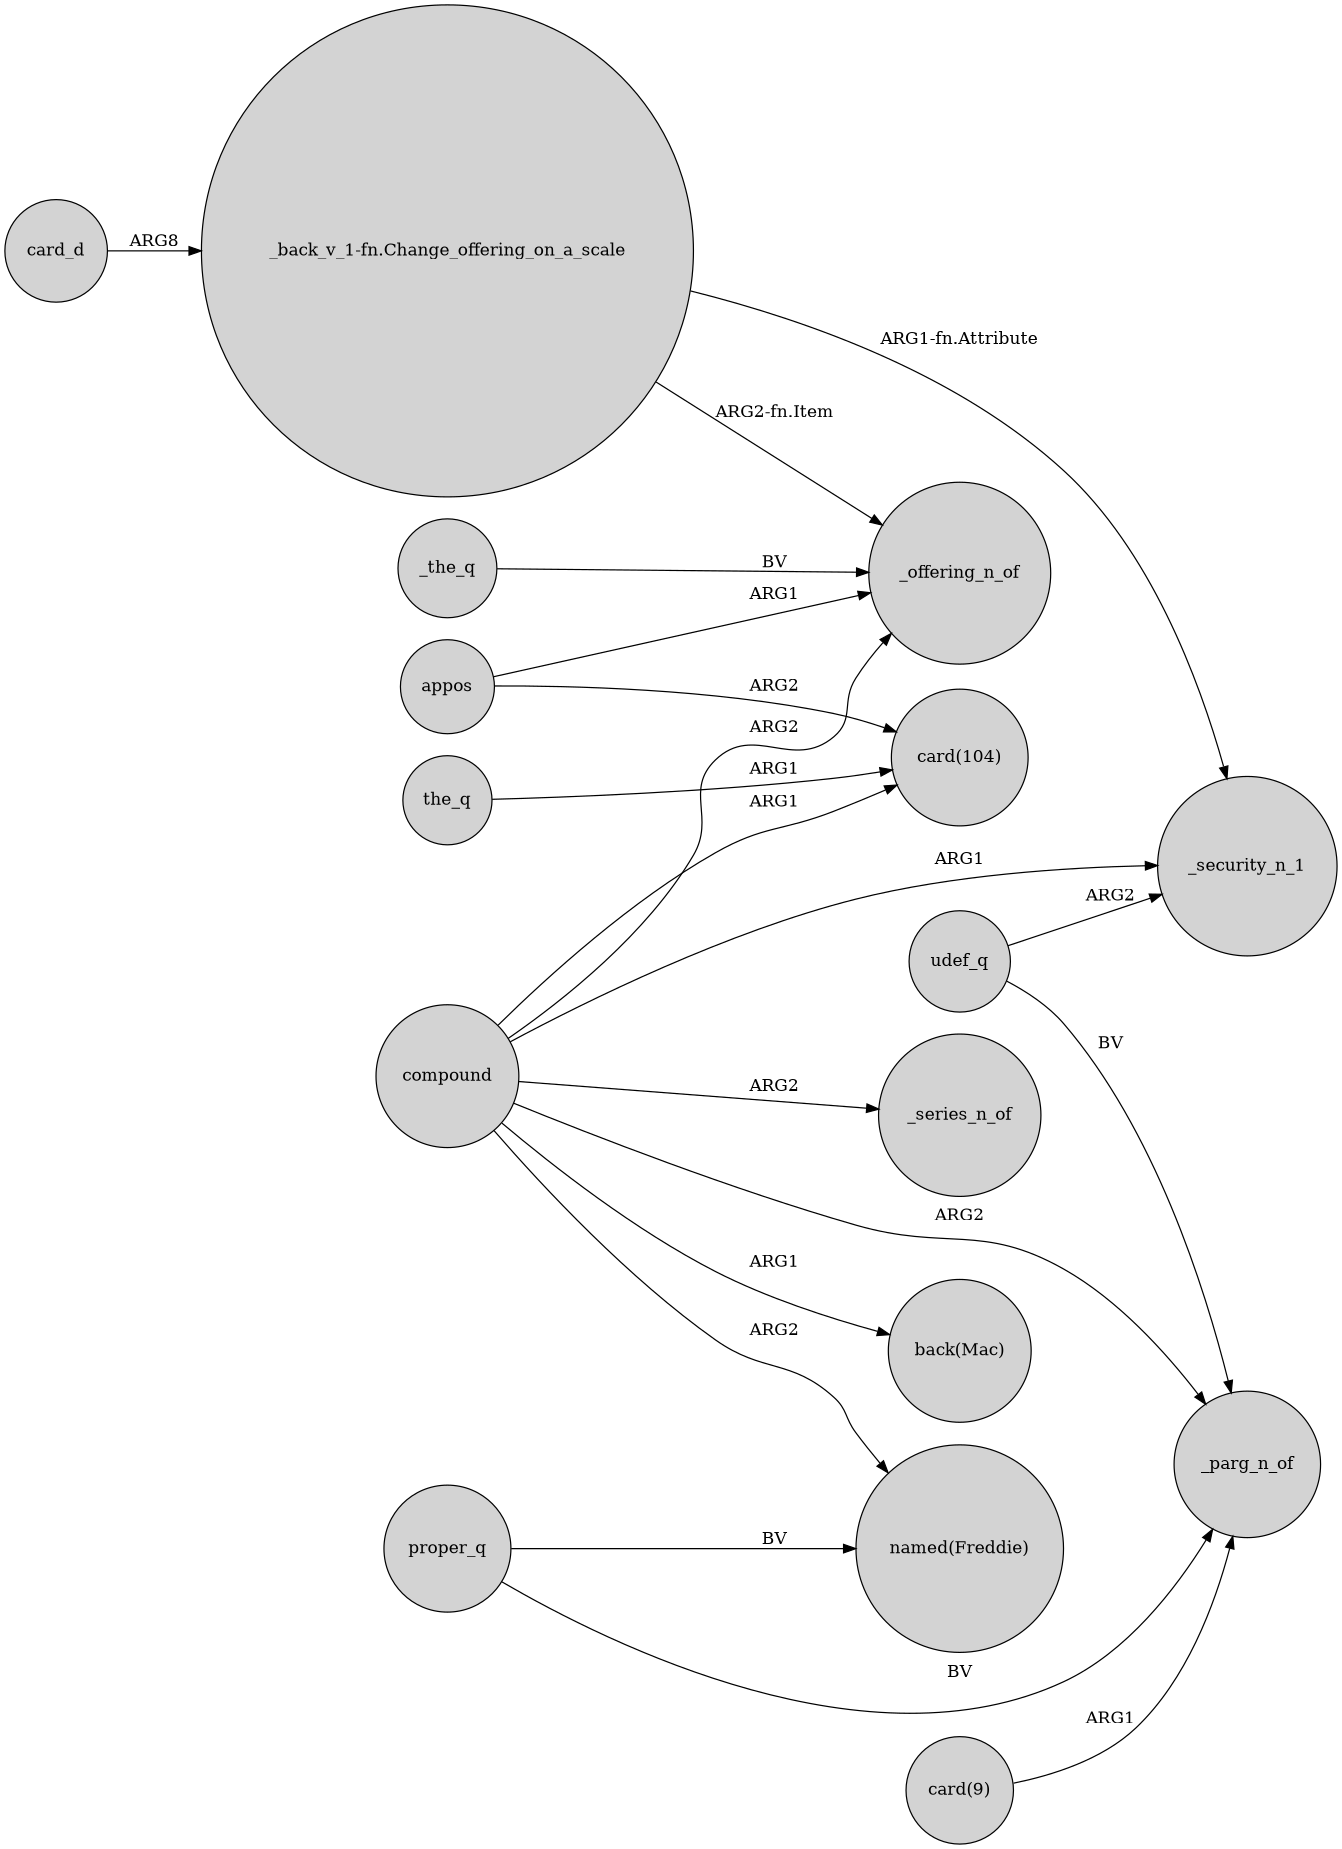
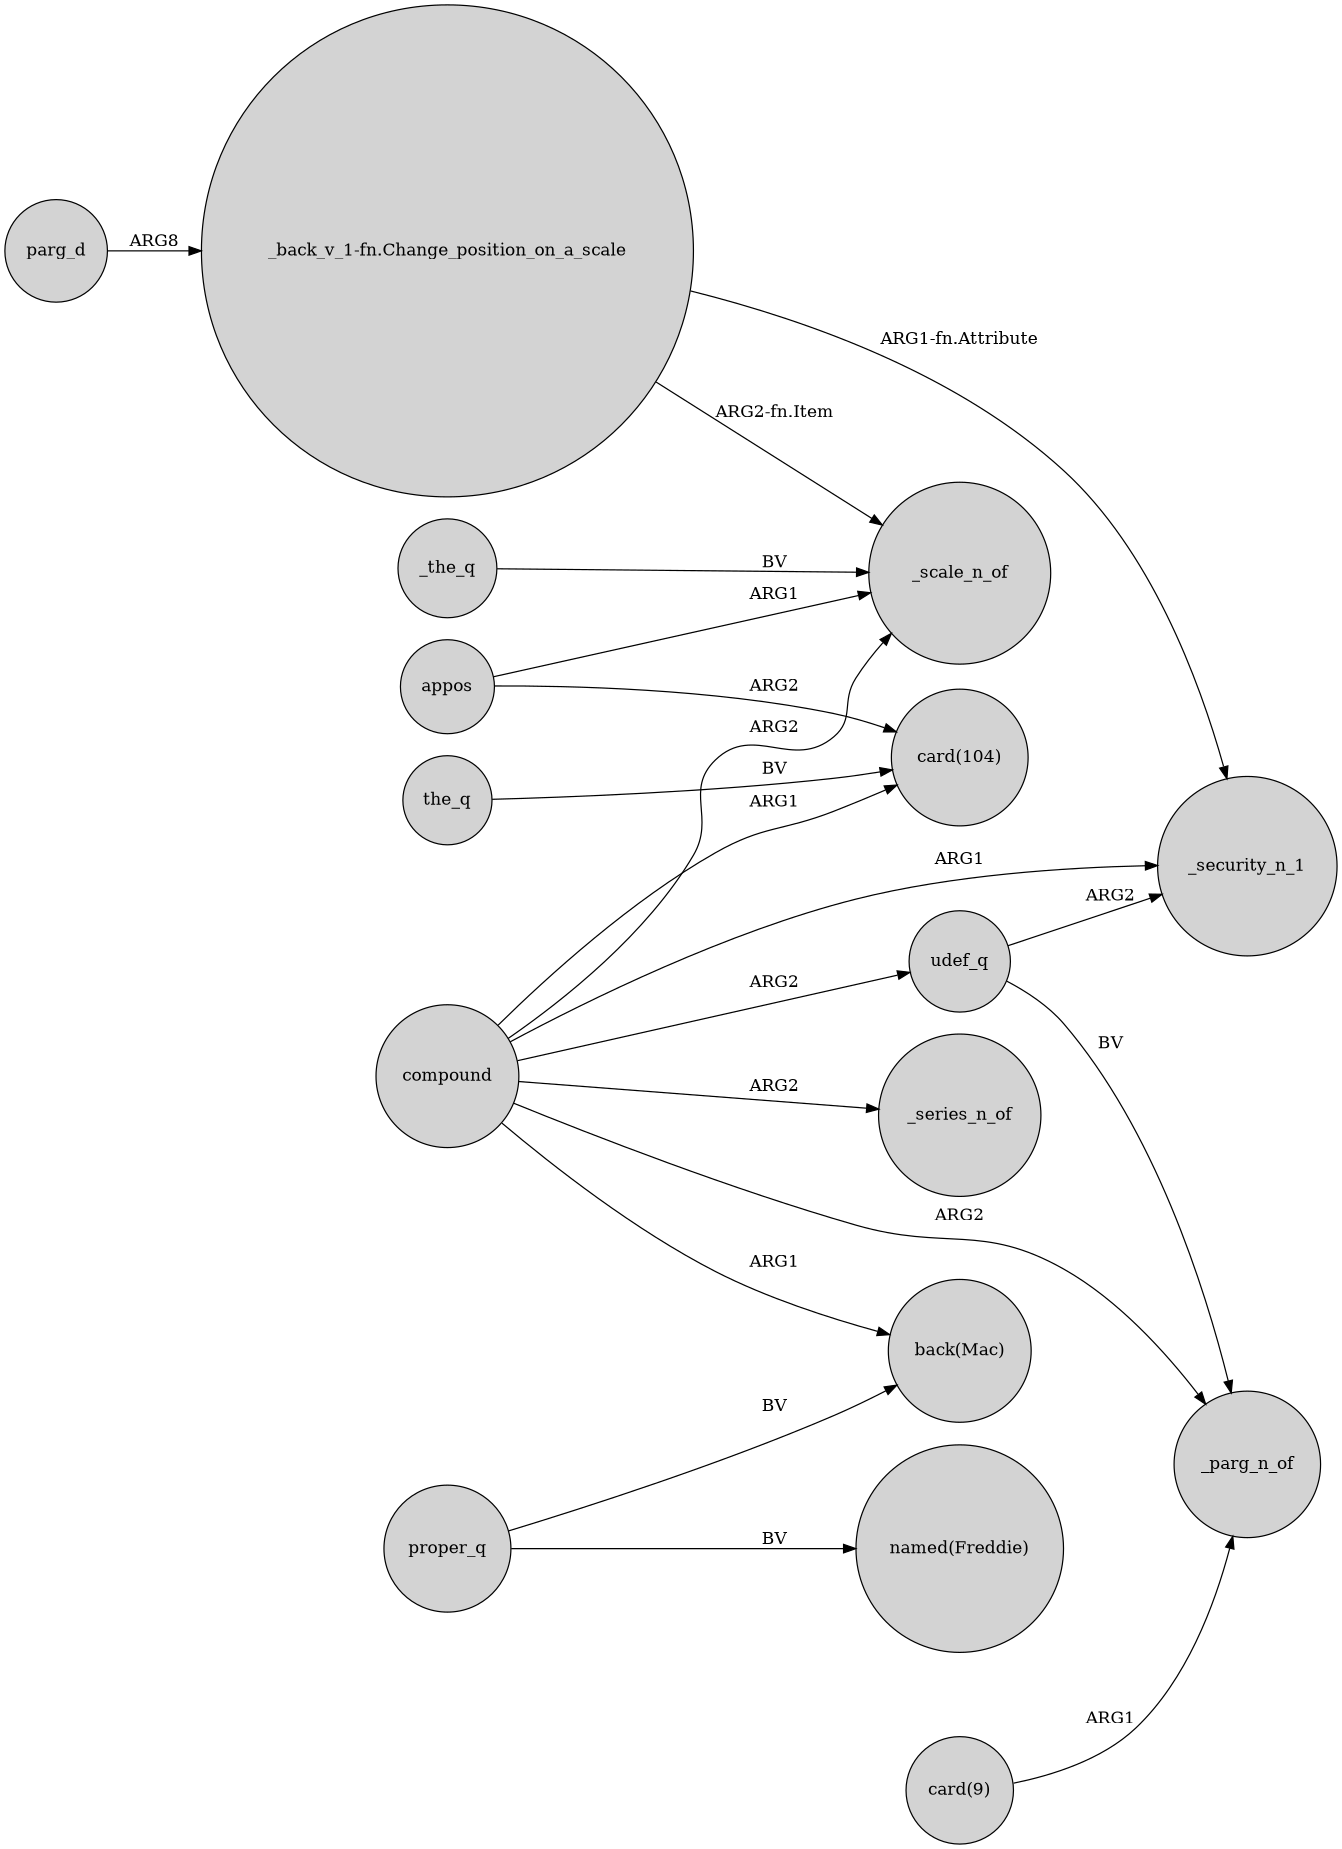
(56, 251) -> (56, 251)
(447, 251) -> (447, 251)
(960, 573) -> (960, 573)
(775, 769) -> (775, 769)
(679, 1312) -> (707, 1018)
(874, 1710) -> (700, 1468)
